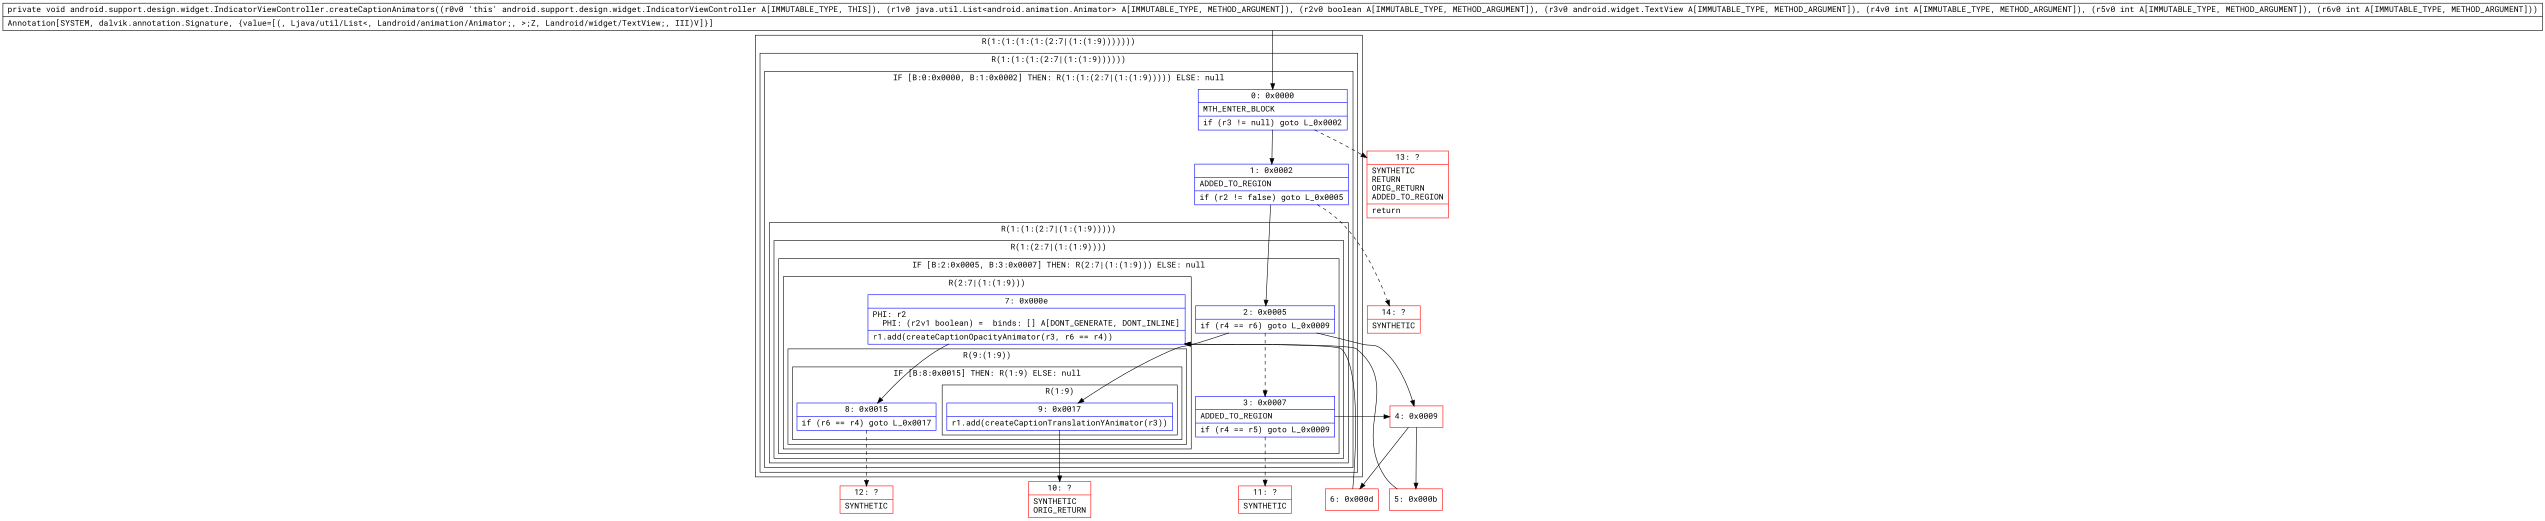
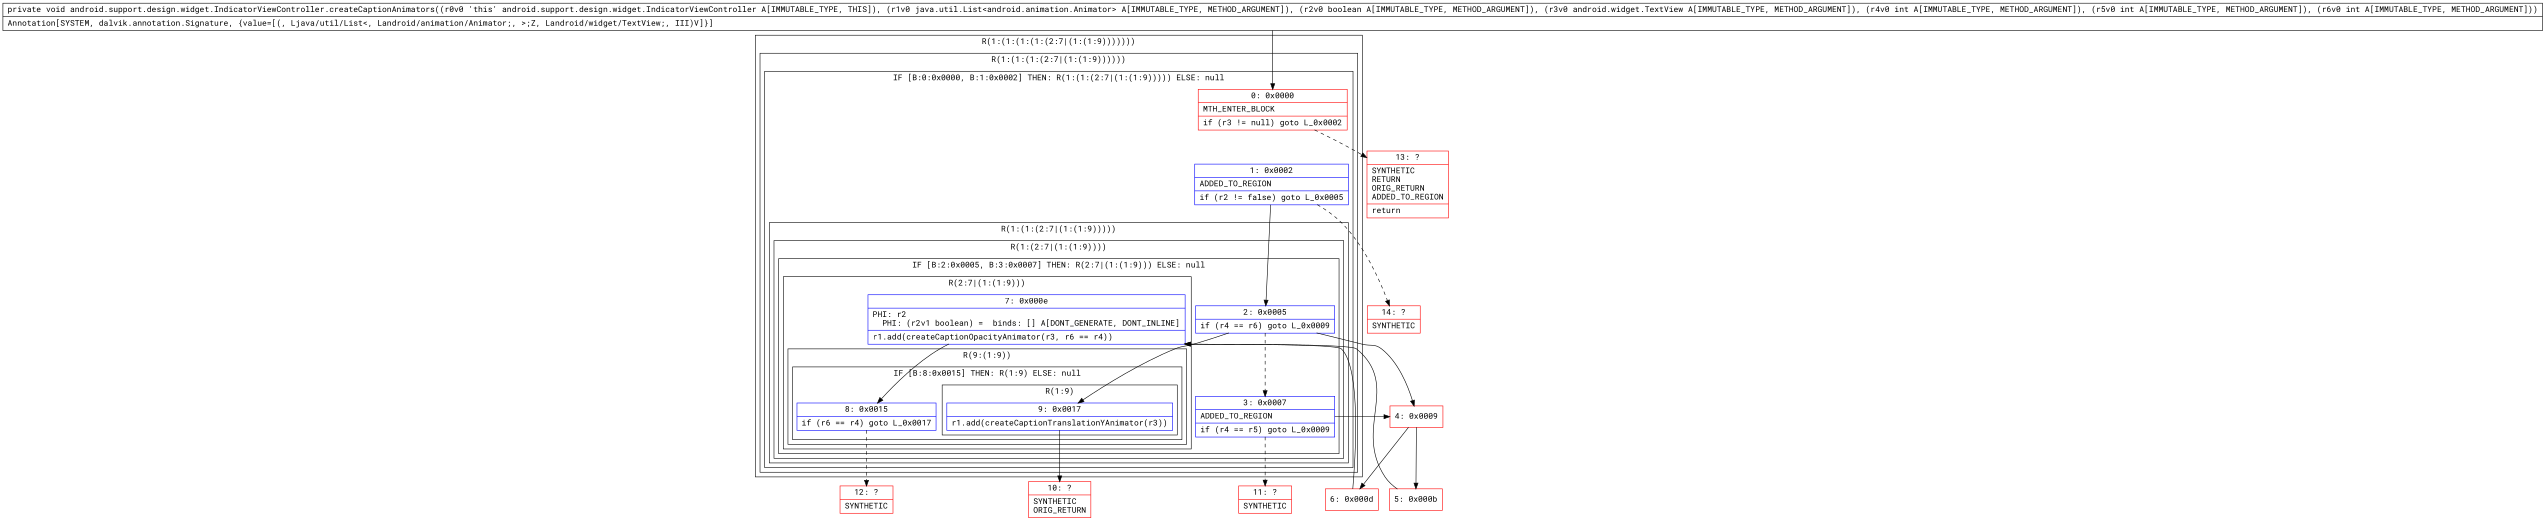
(1273, 110) -> (1273, 110)
(1272, 144) -> none
